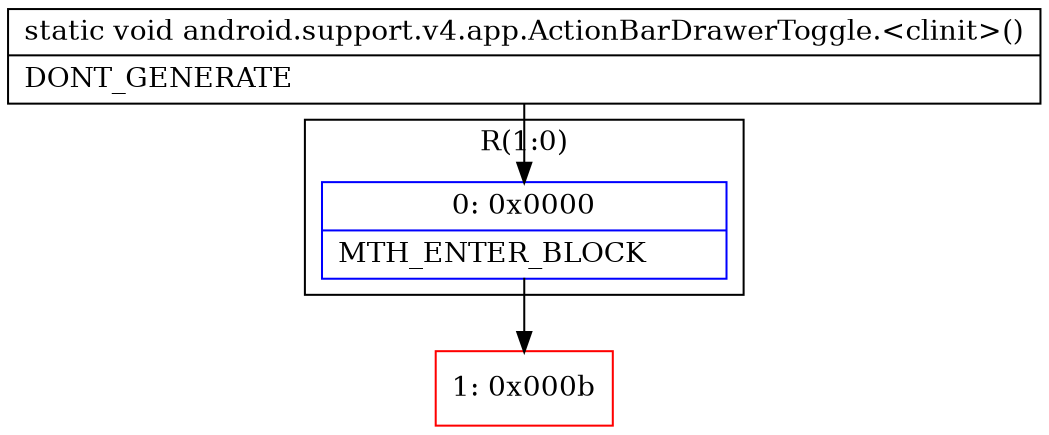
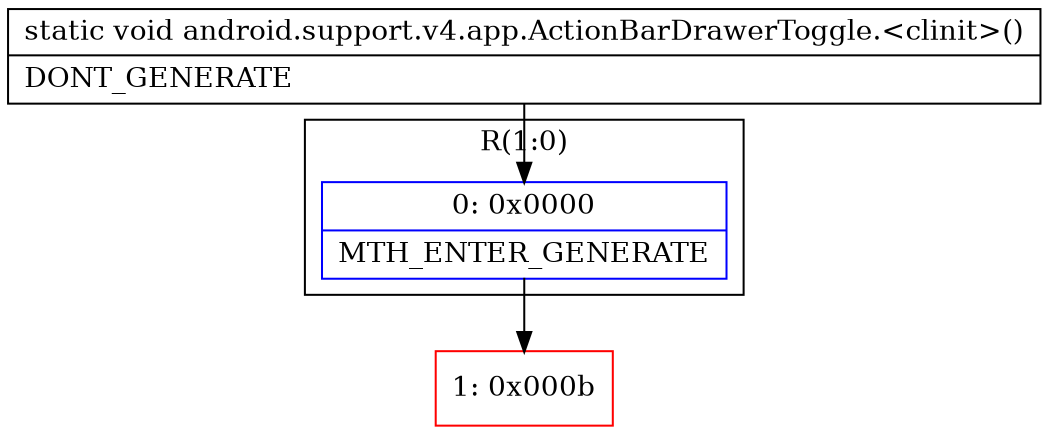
(493, 254) -> (524, 254)
